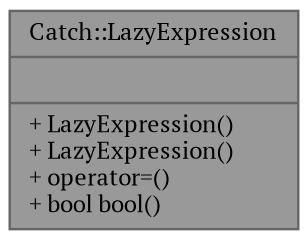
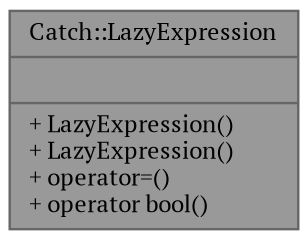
(96, 205) -> (120, 205)
